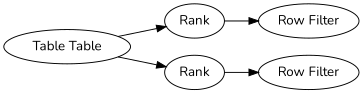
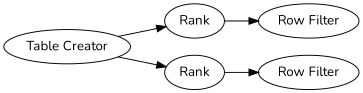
(67, 47) -> (67, 47)
